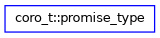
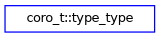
(80, 19) -> (80, 19)
